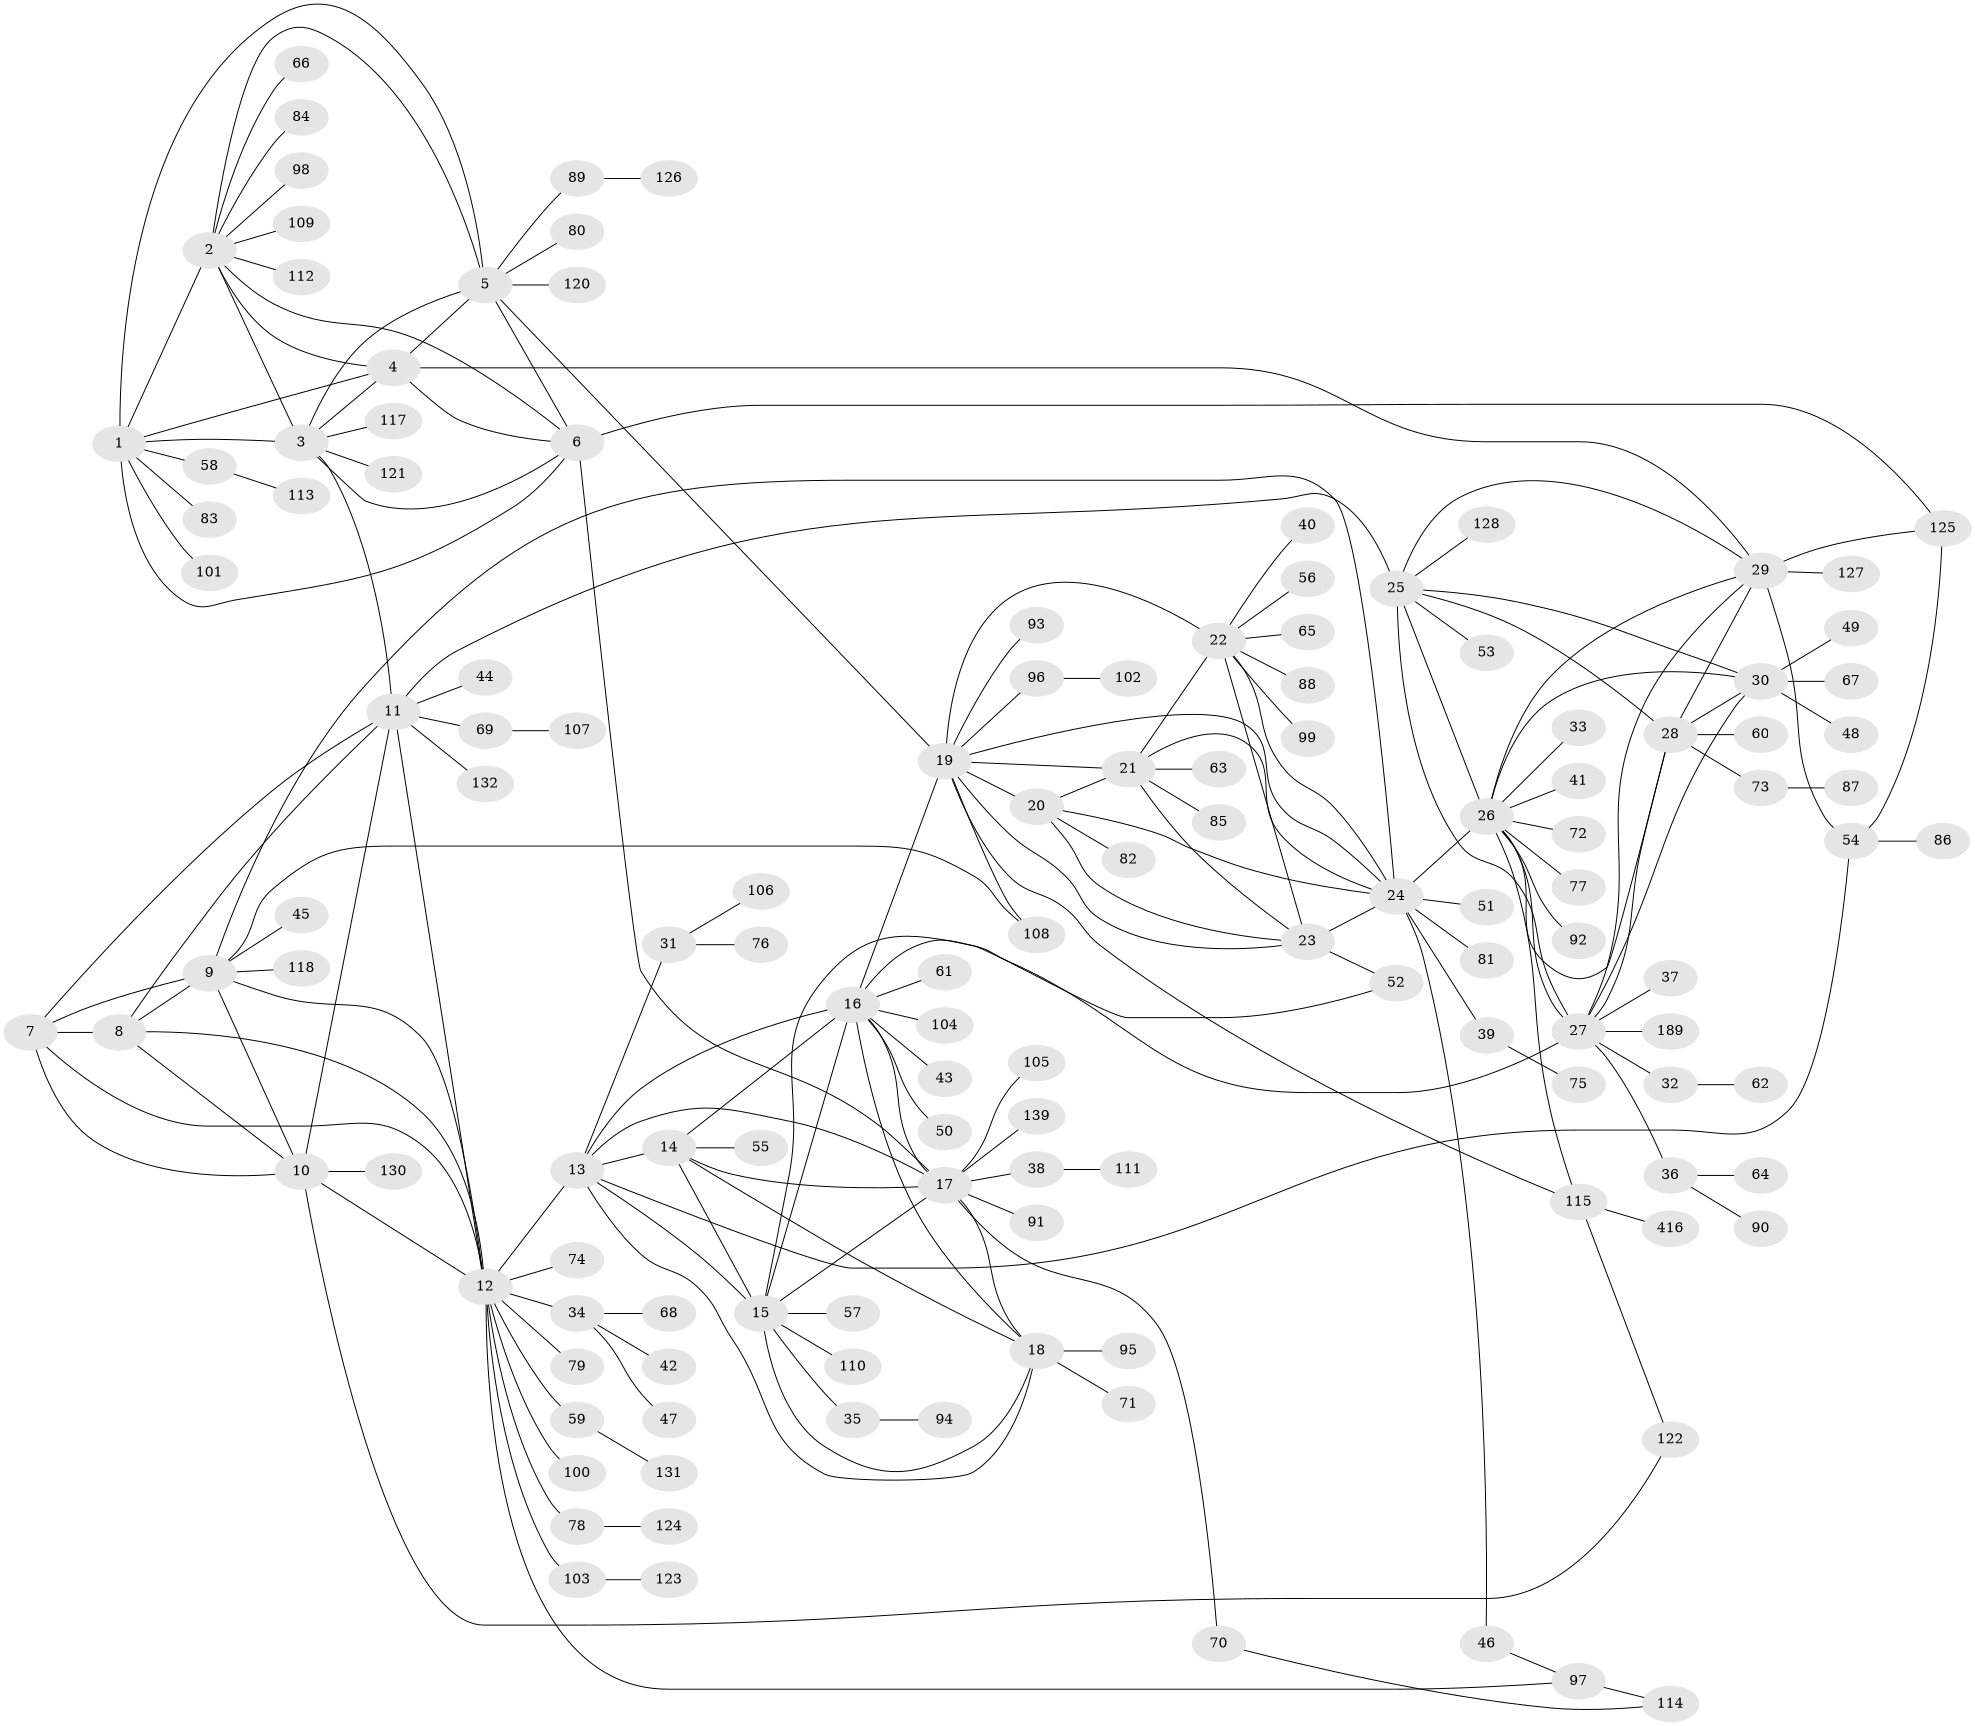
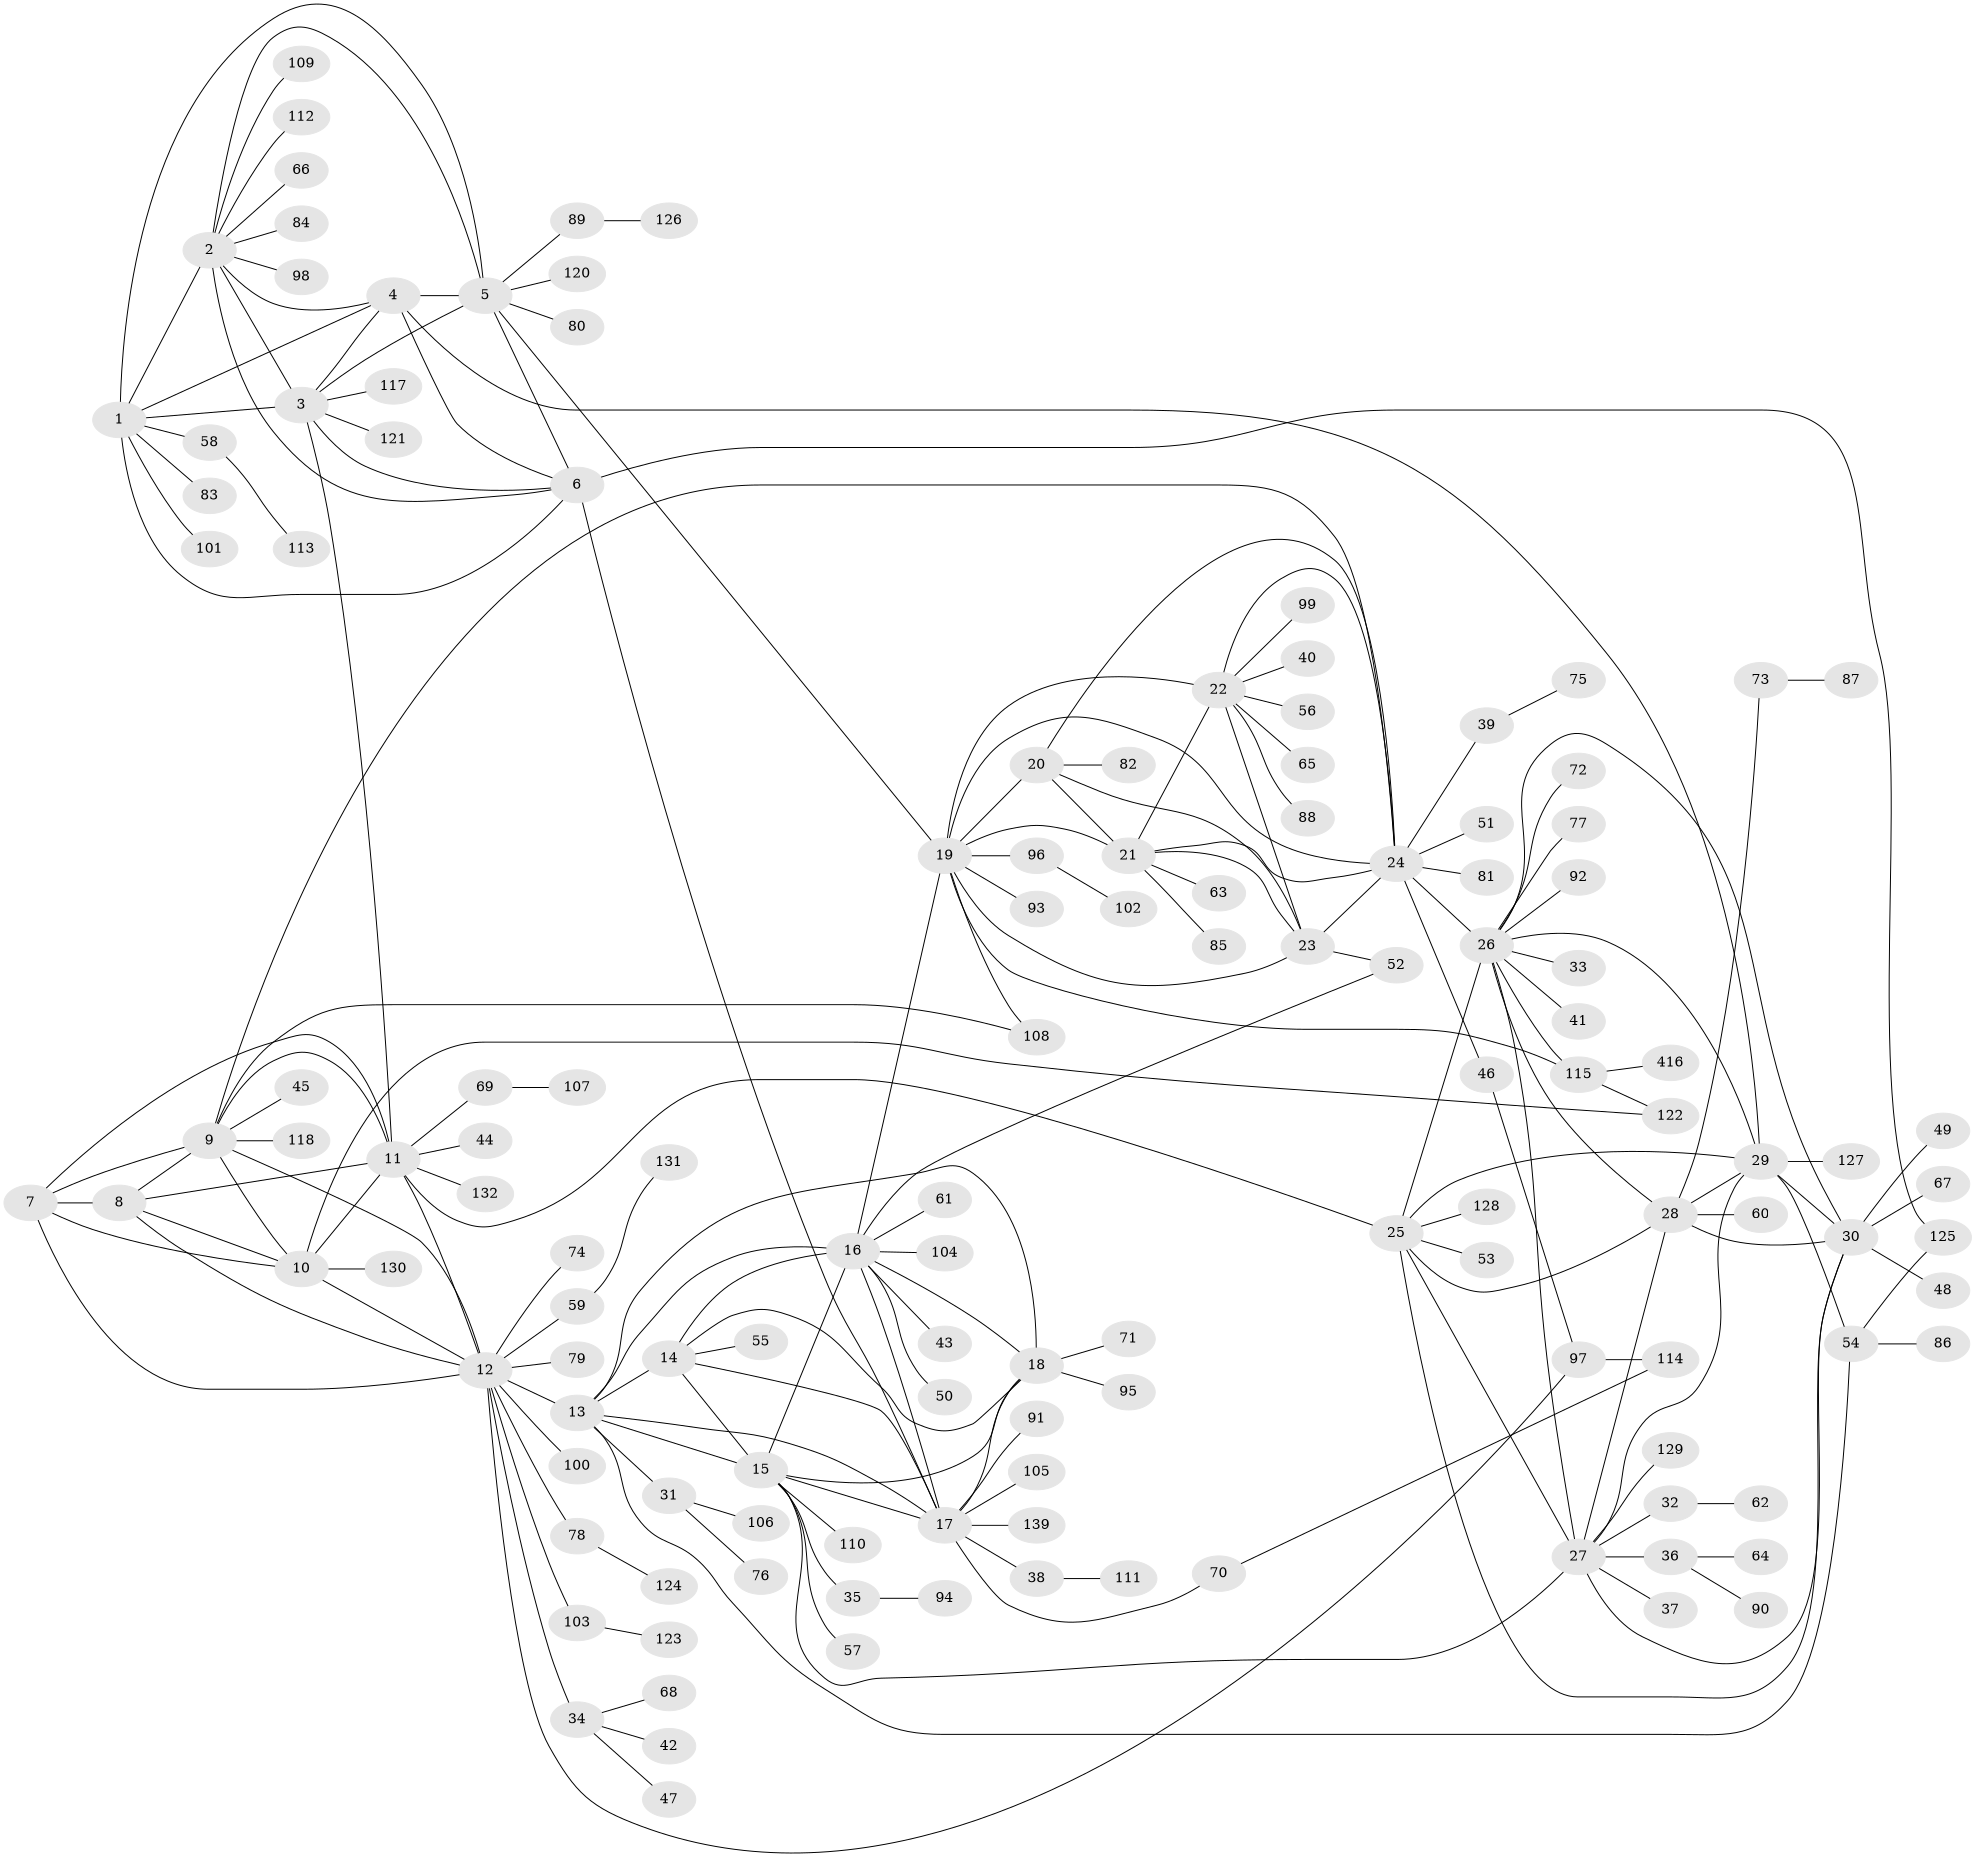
(1848, 541) -> (1806, 1199)
(1671, 1031) -> (1671, 1450)
none -> (310, 1053)
